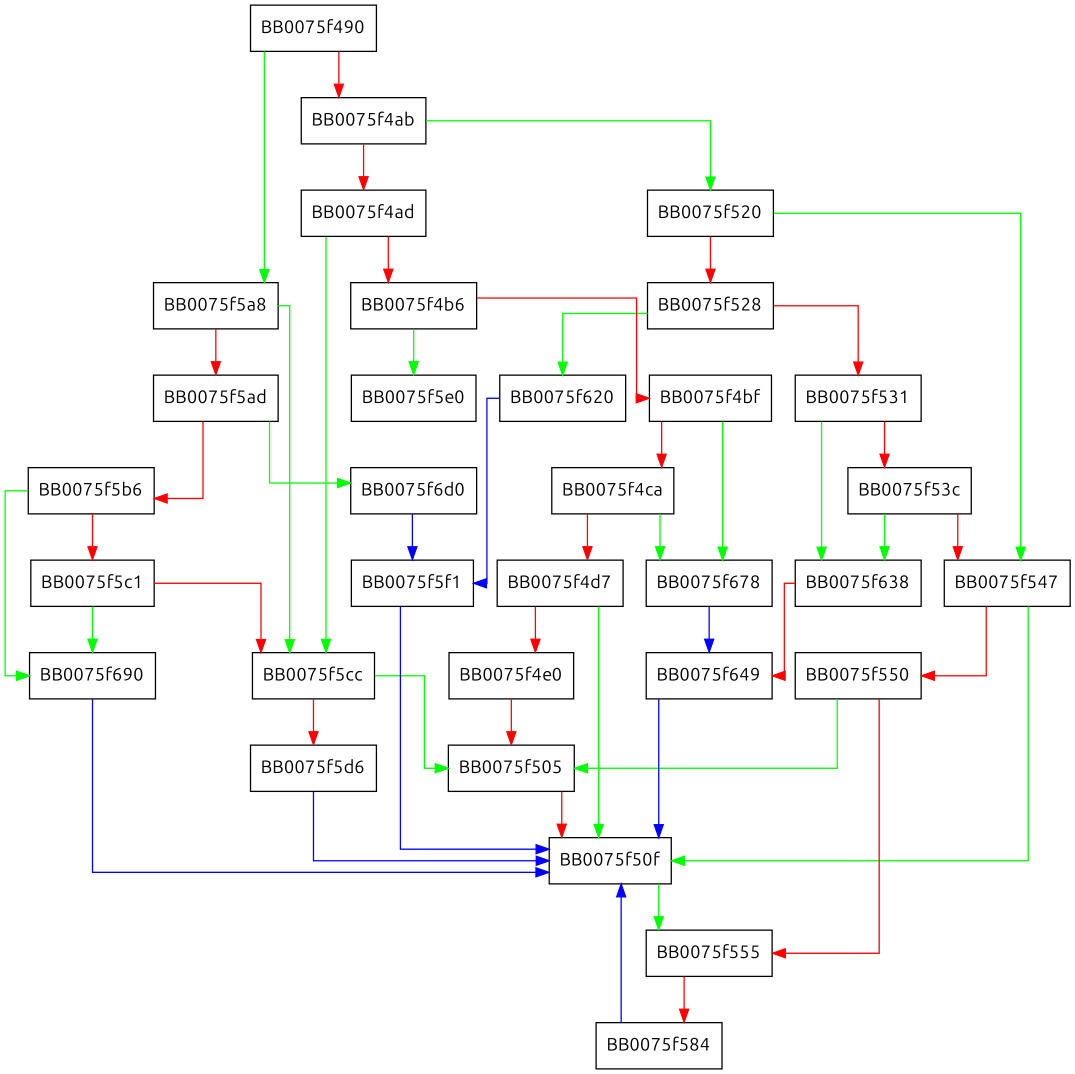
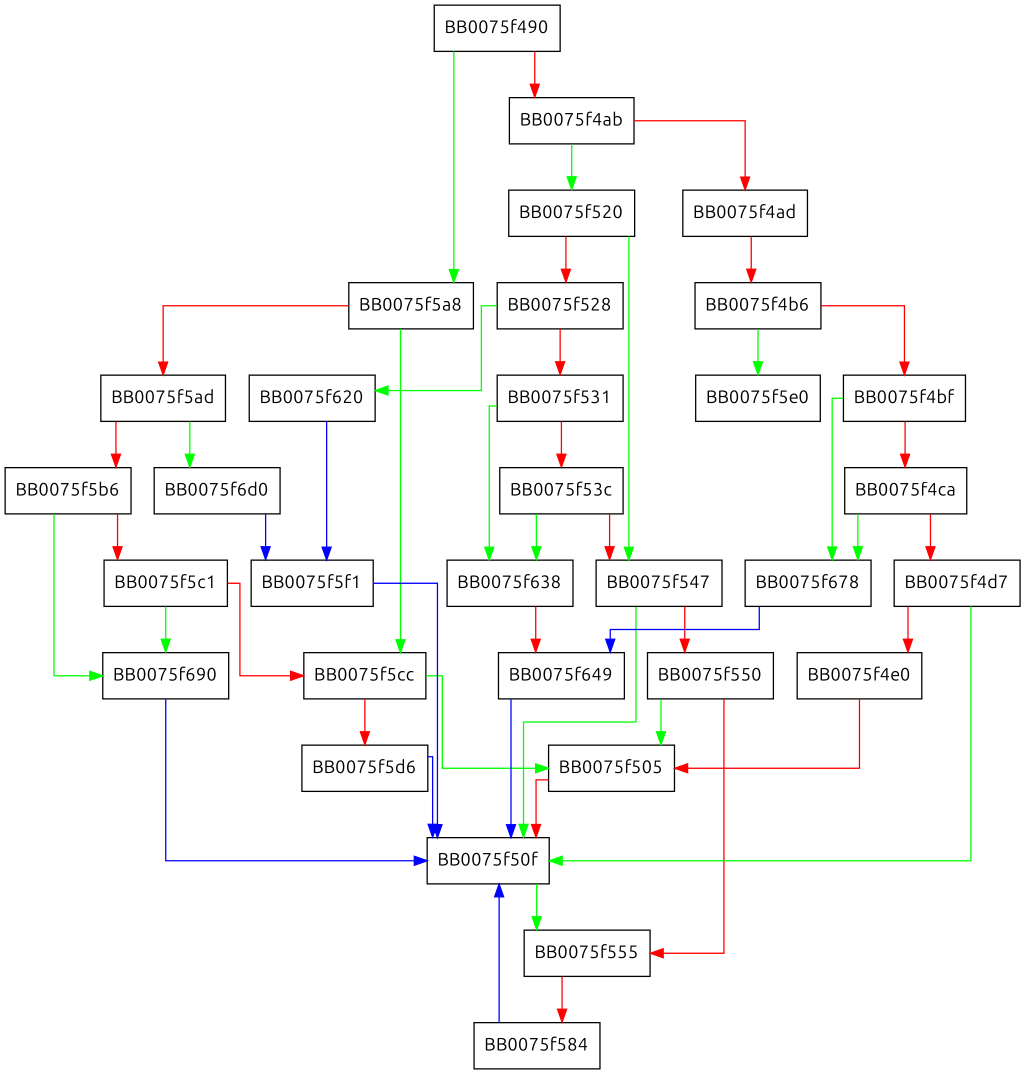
(326, 438) -> none
